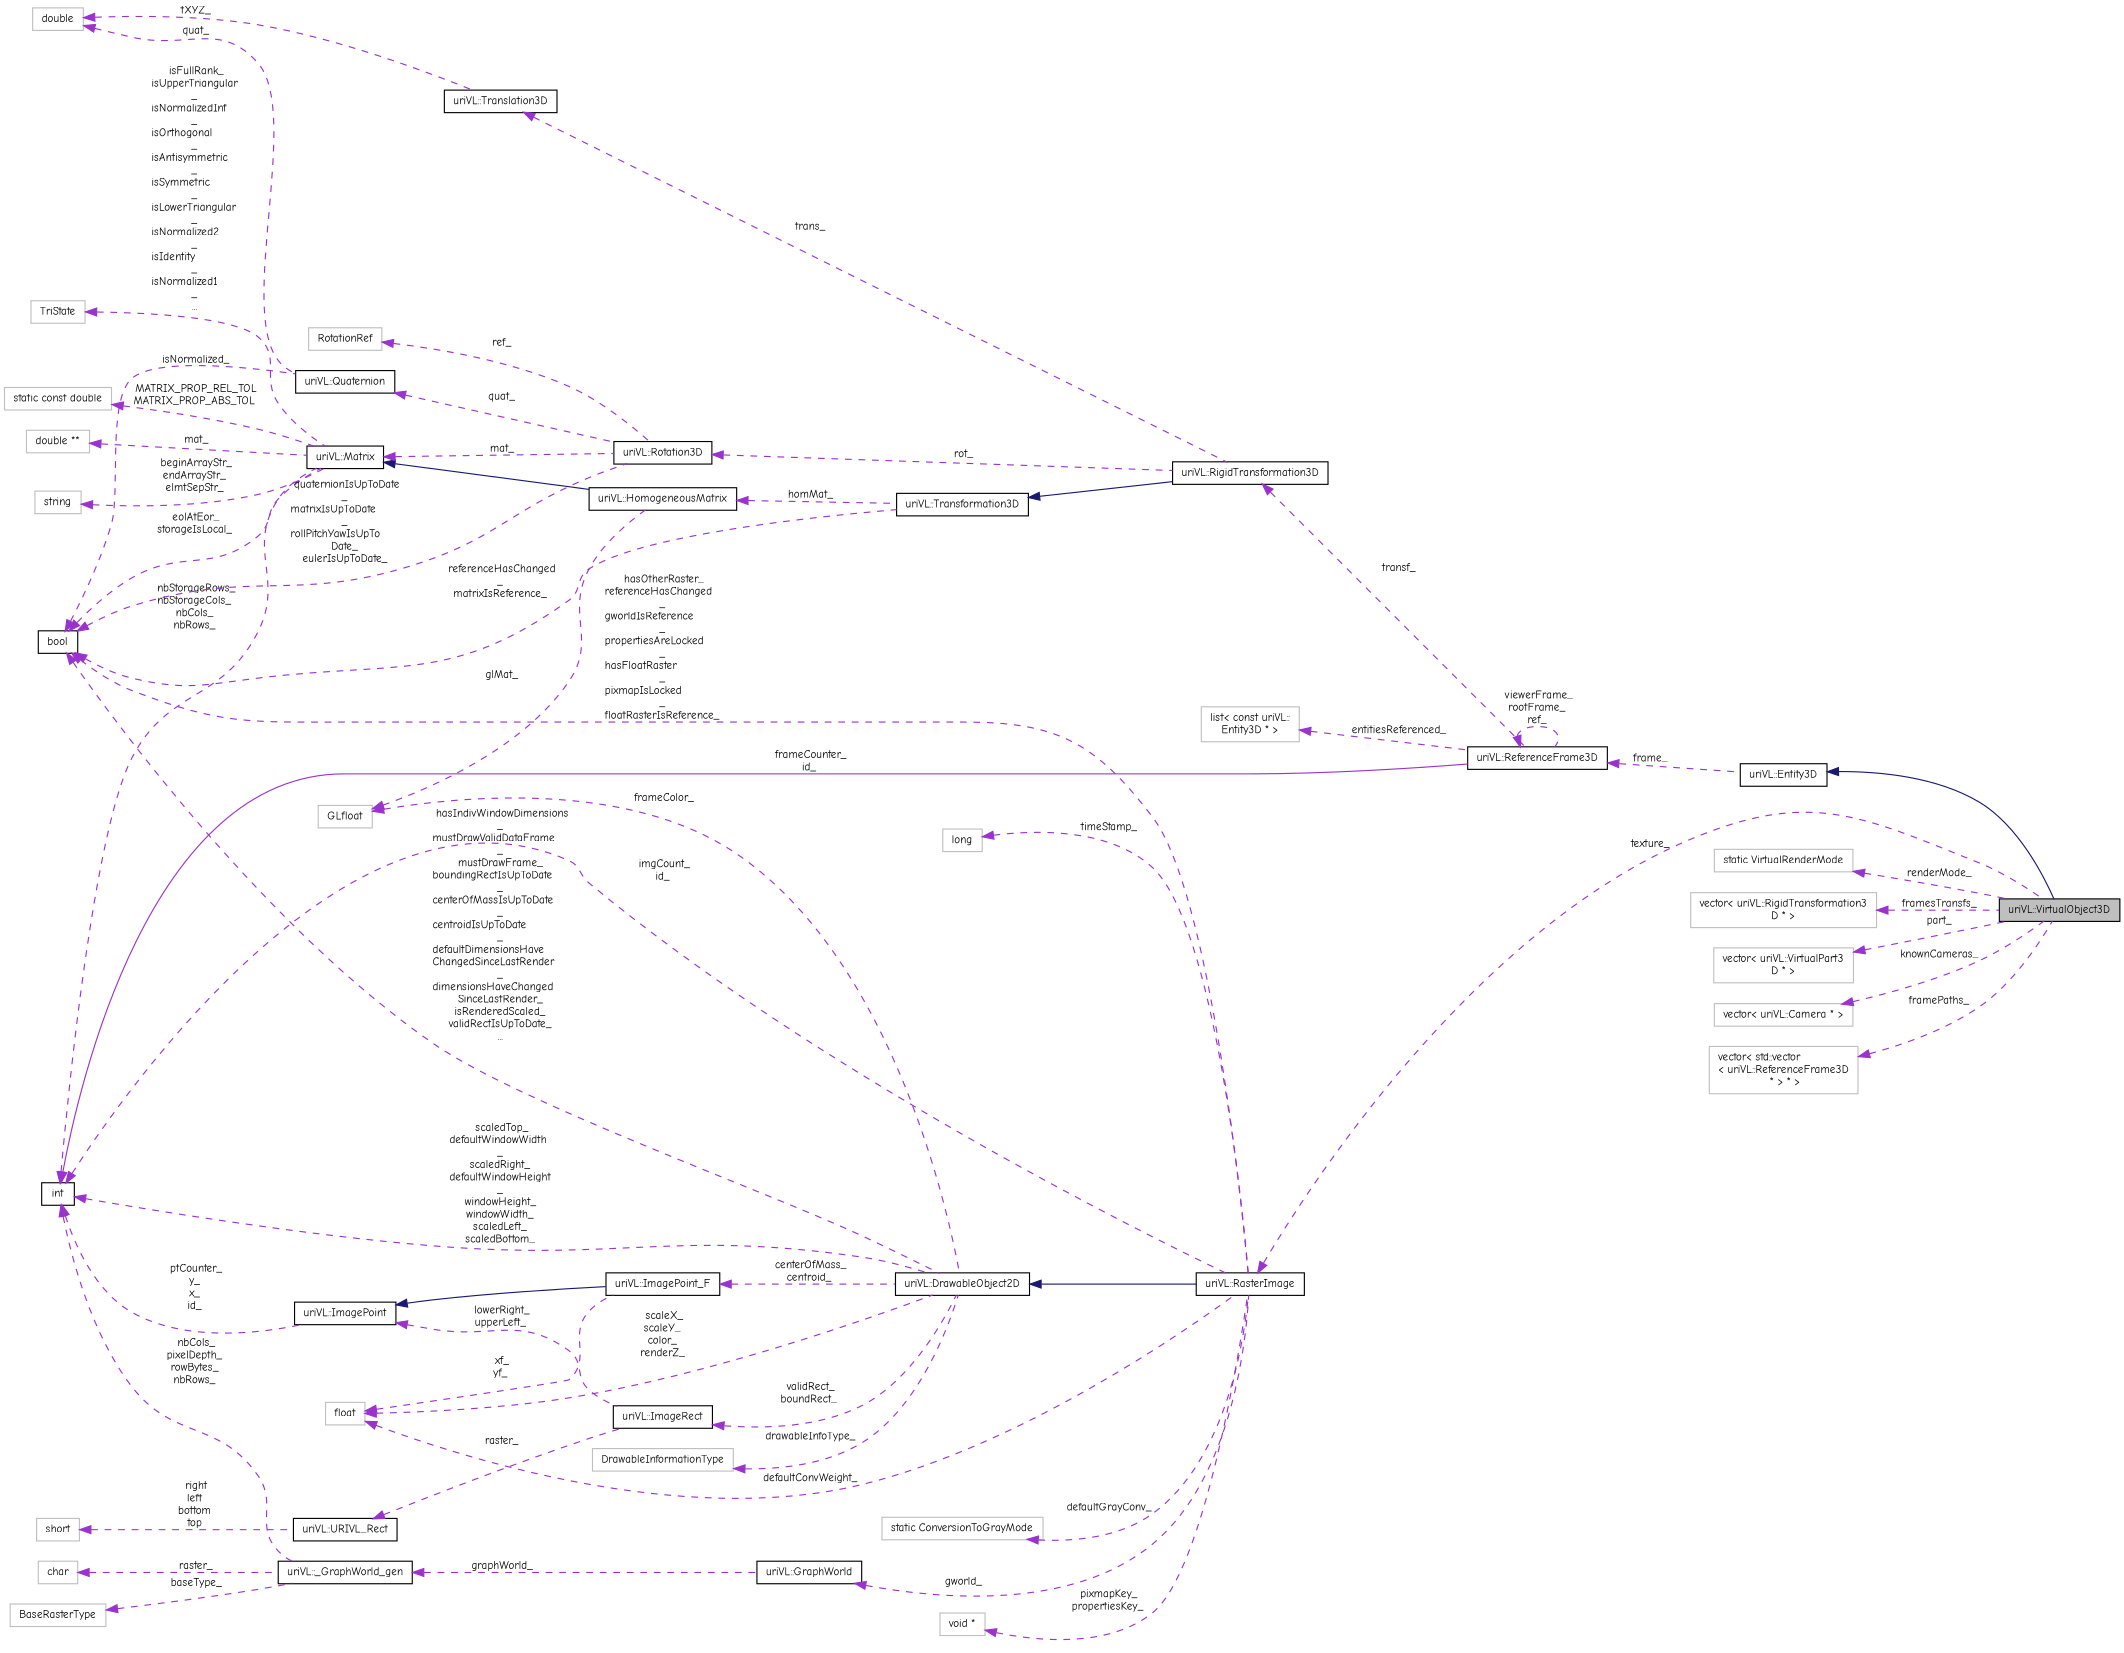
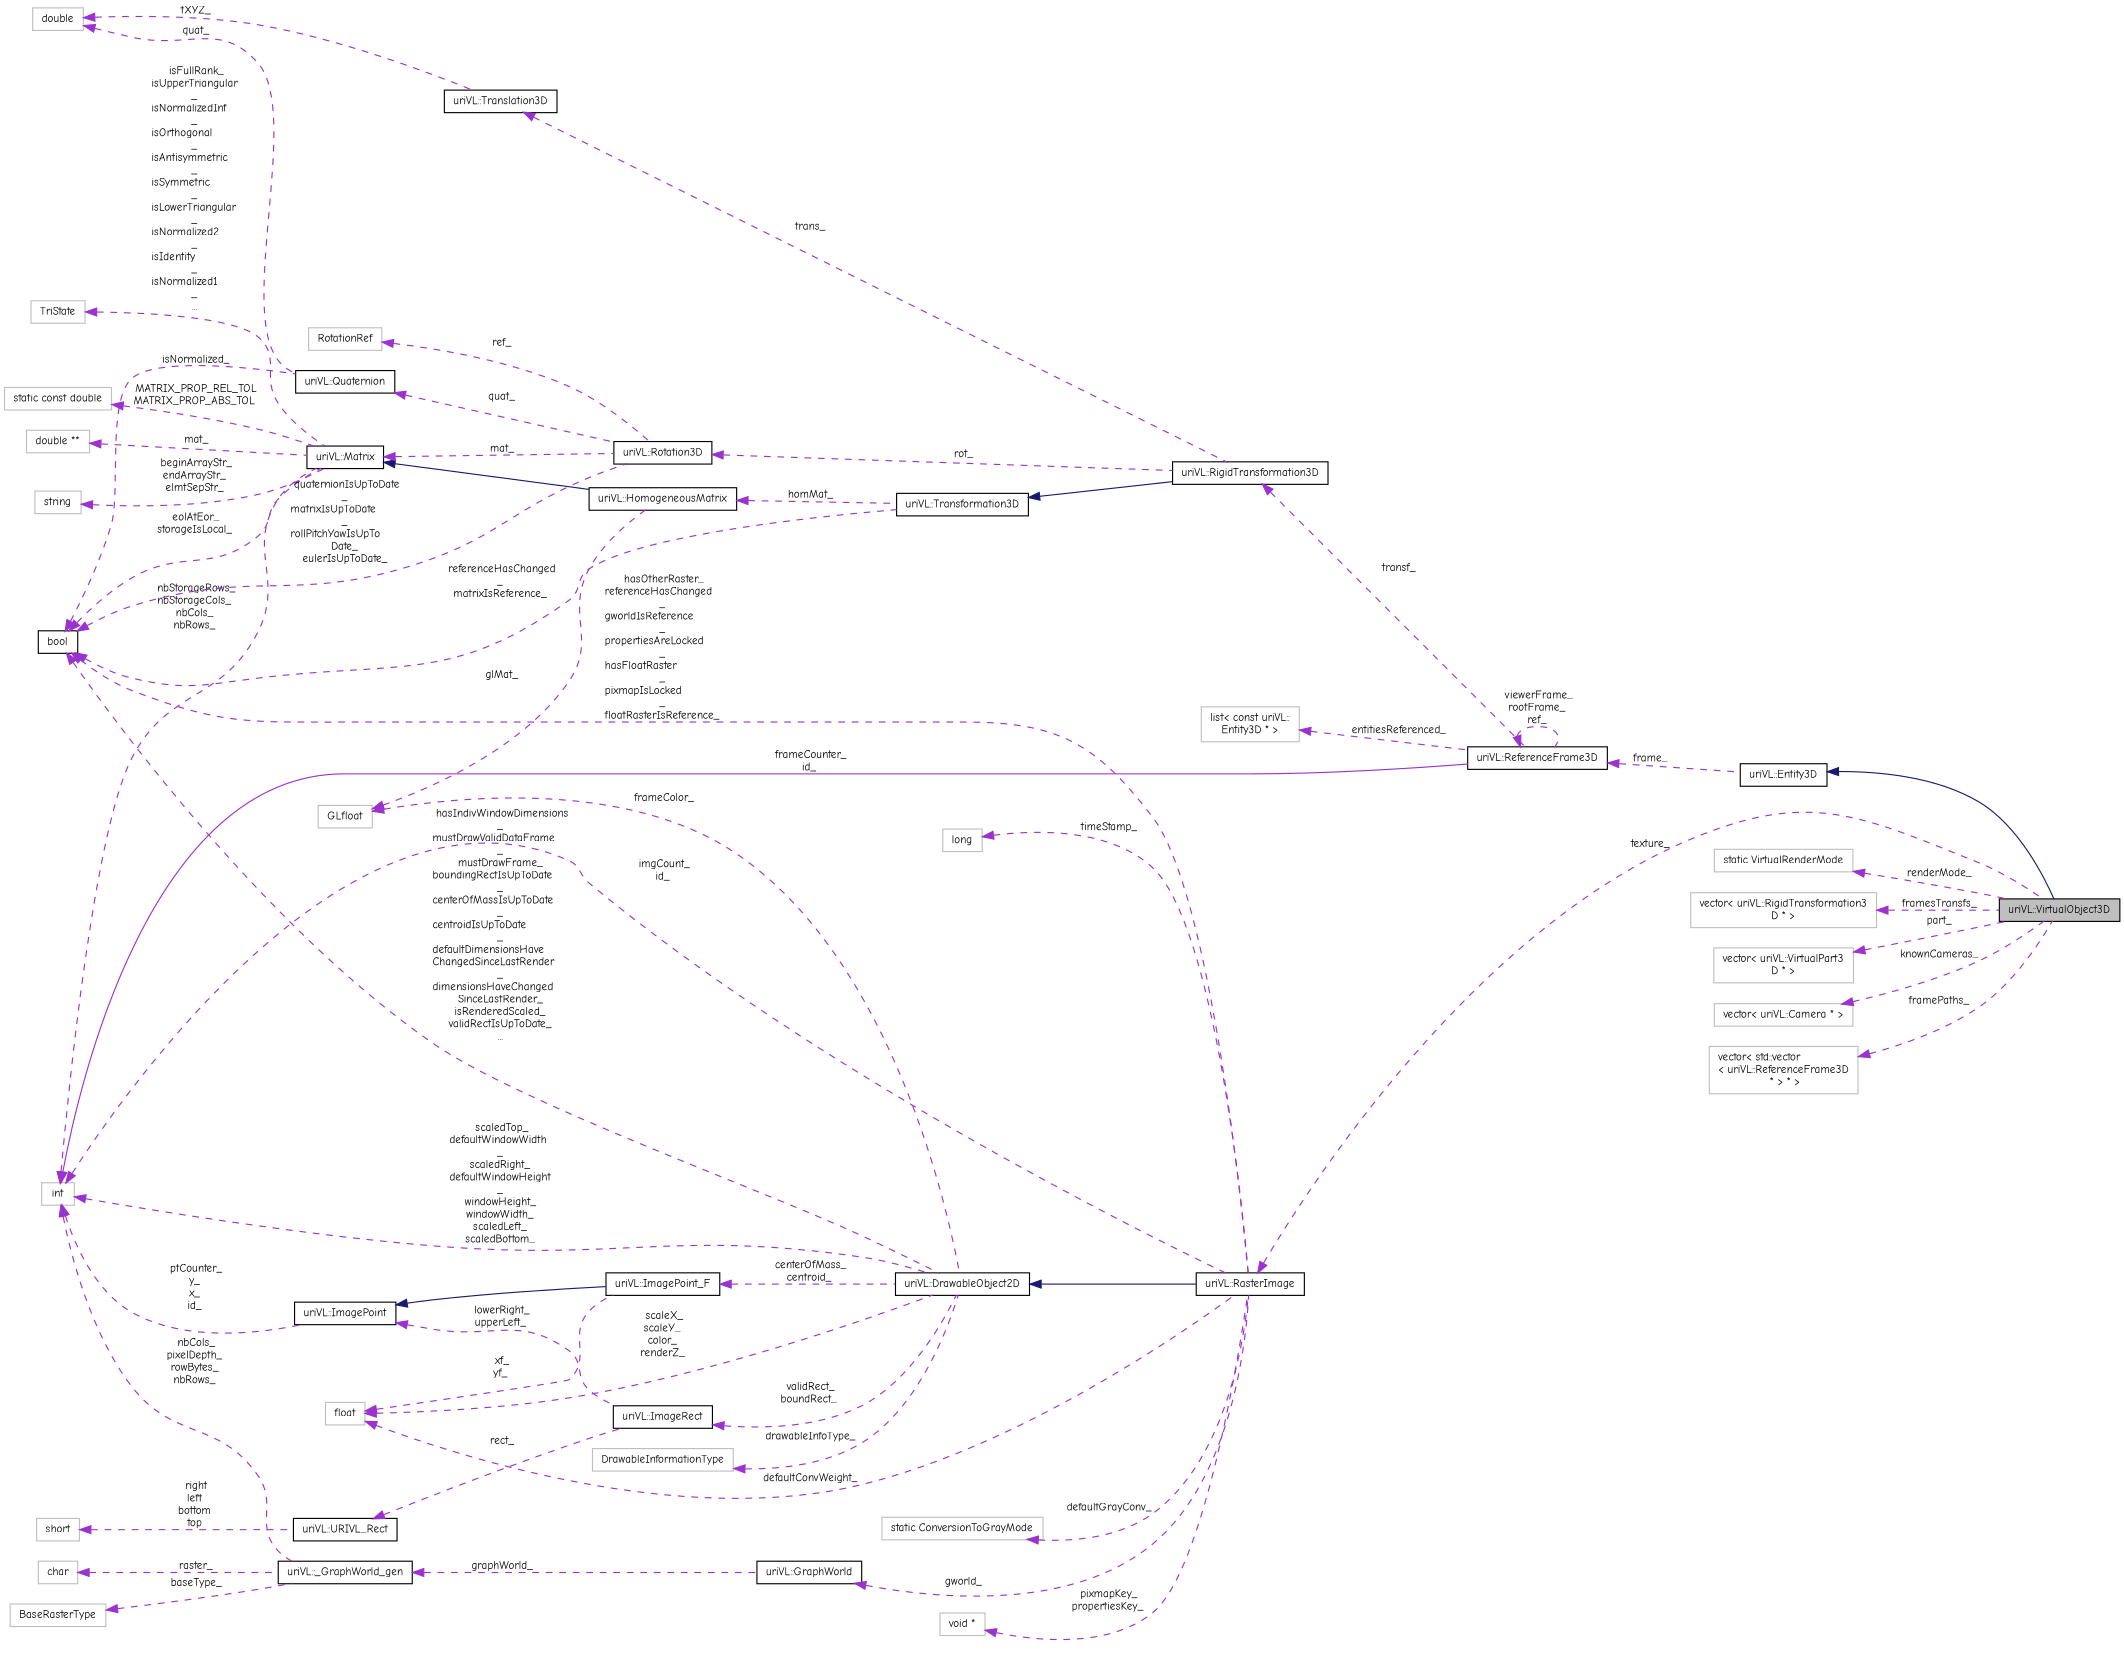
(58, 1194) -> (58, 1194)
(501, 1441) -> (501, 1441)
